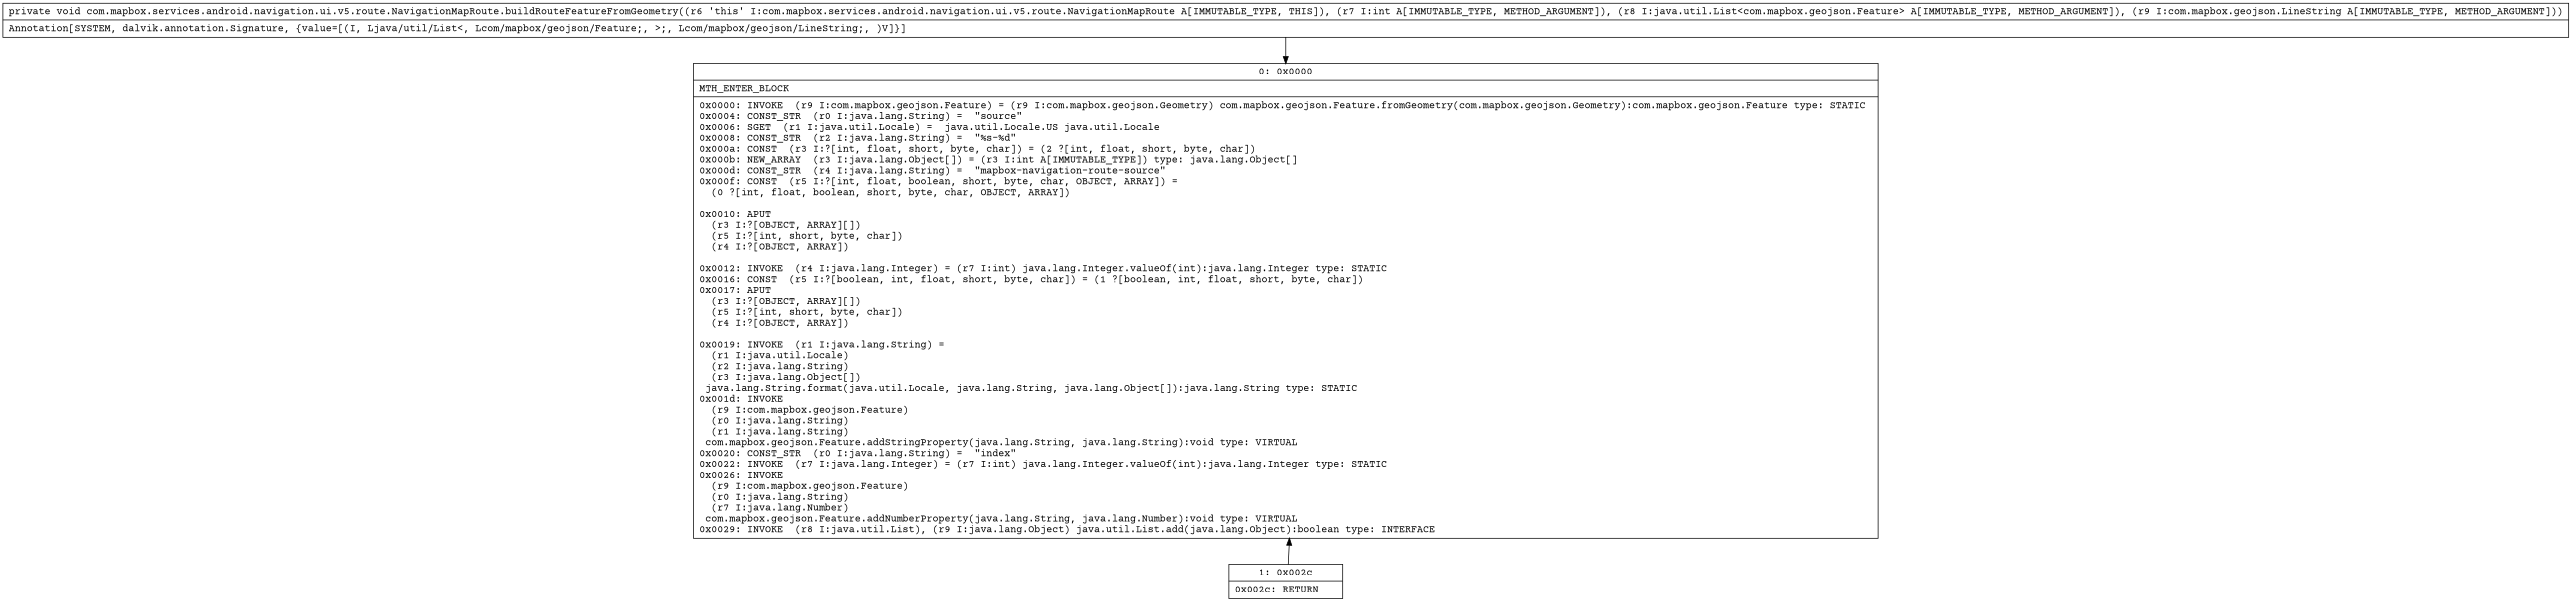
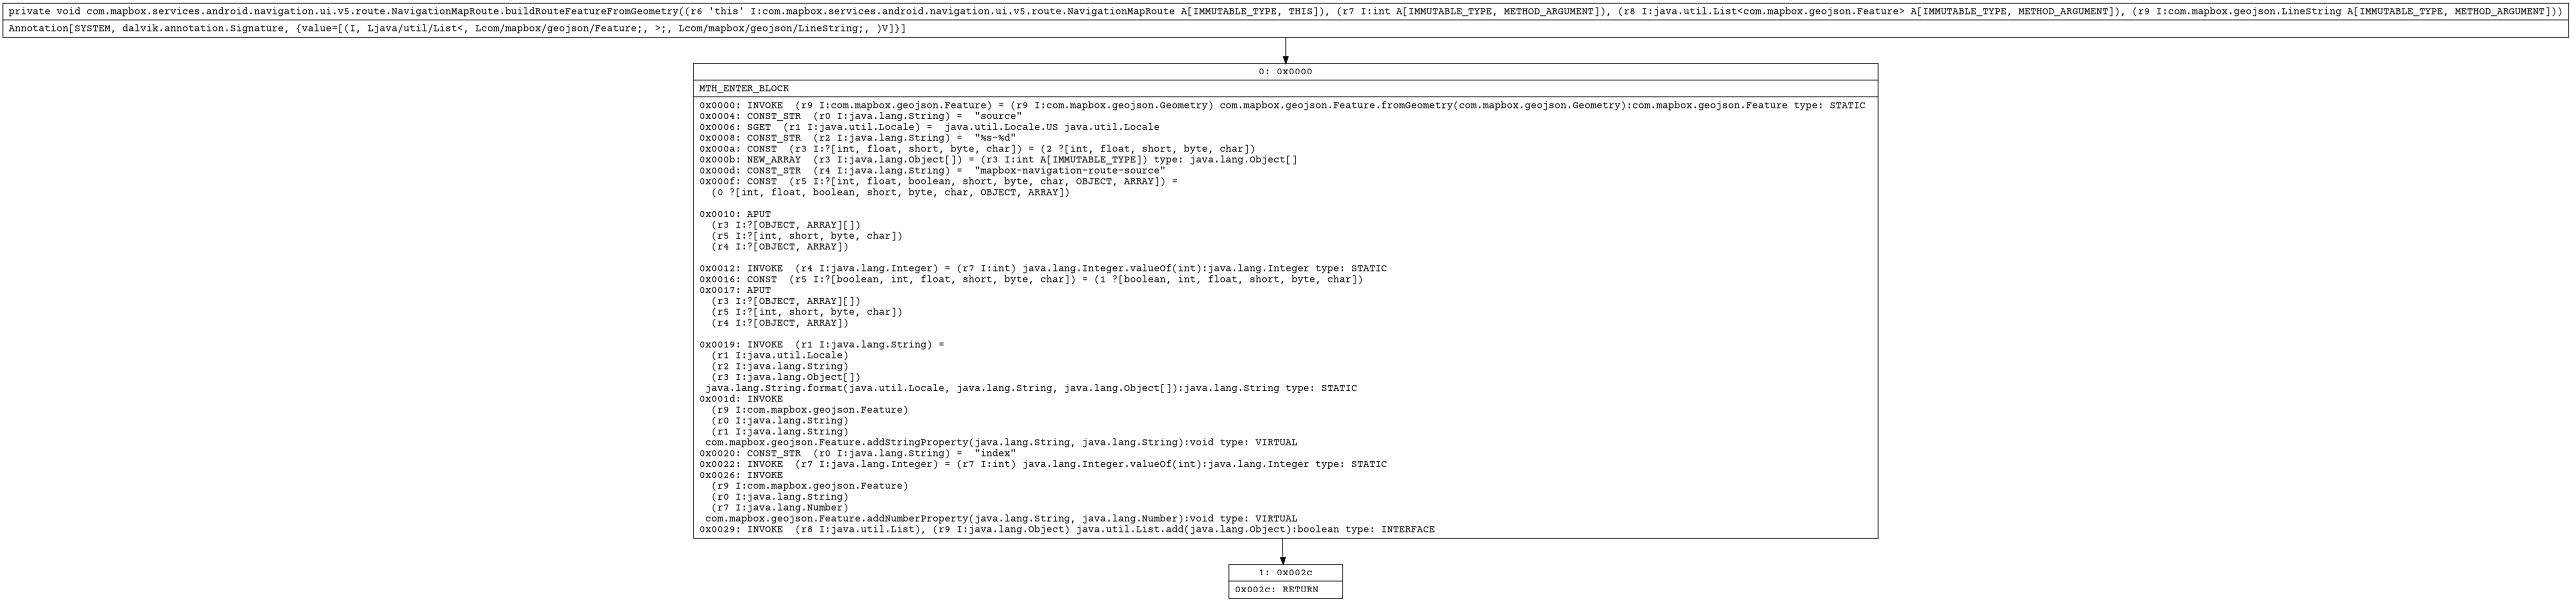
(1289, 555) -> (1282, 548)
